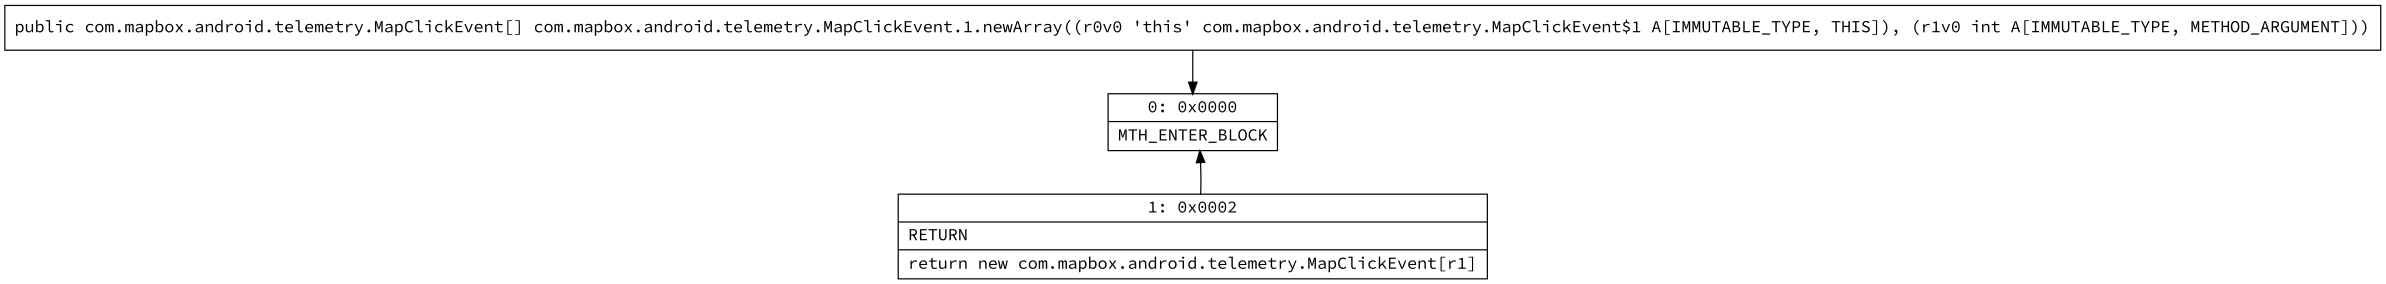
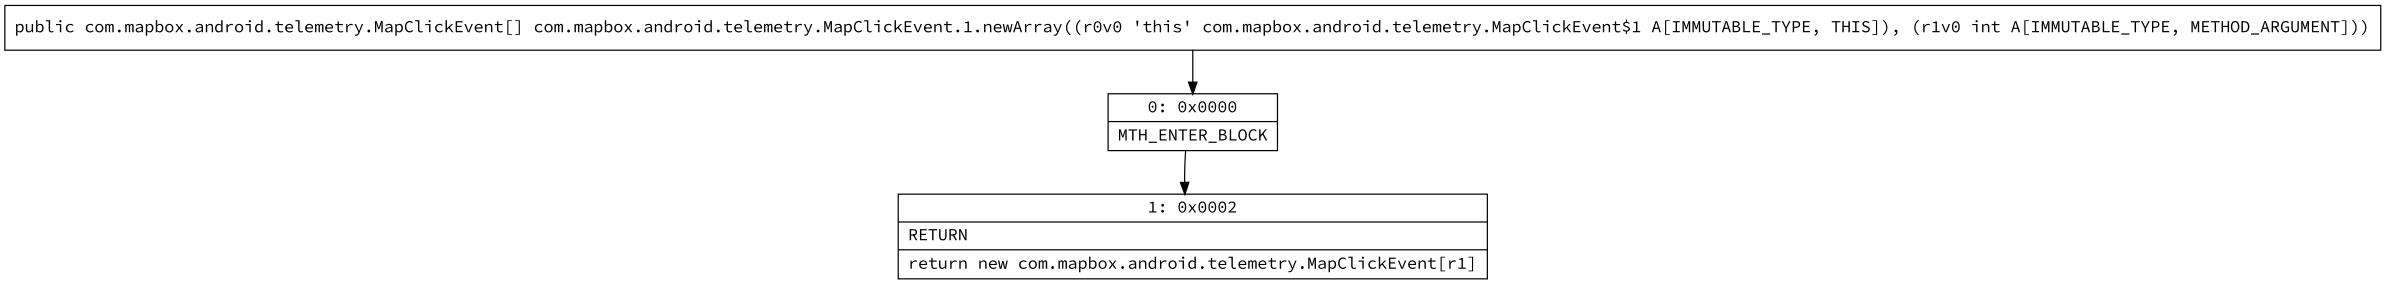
(1201, 179) -> (1185, 166)
